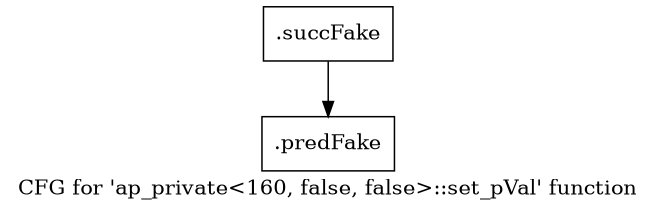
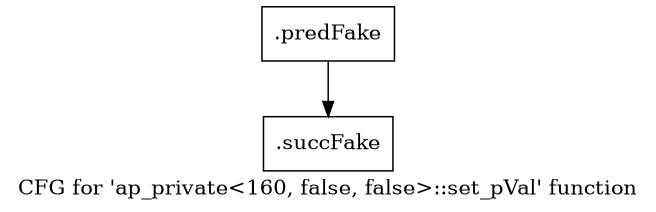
(328, 81) -> (328, 81)
